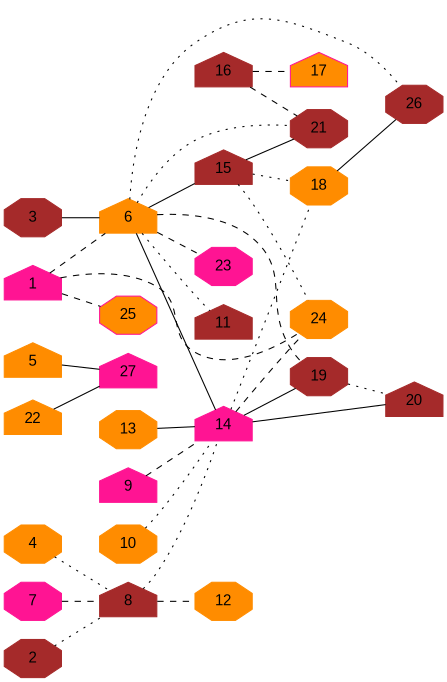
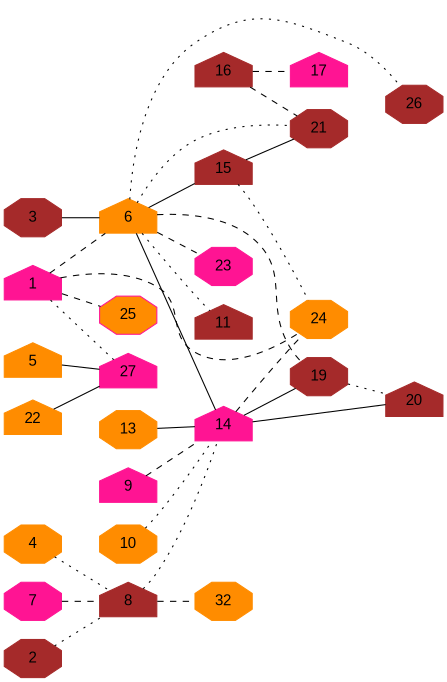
(319, 71) -> (319, 71)
(319, 186) -> none
none -> (82, 330)
(224, 601) -> (224, 601)
